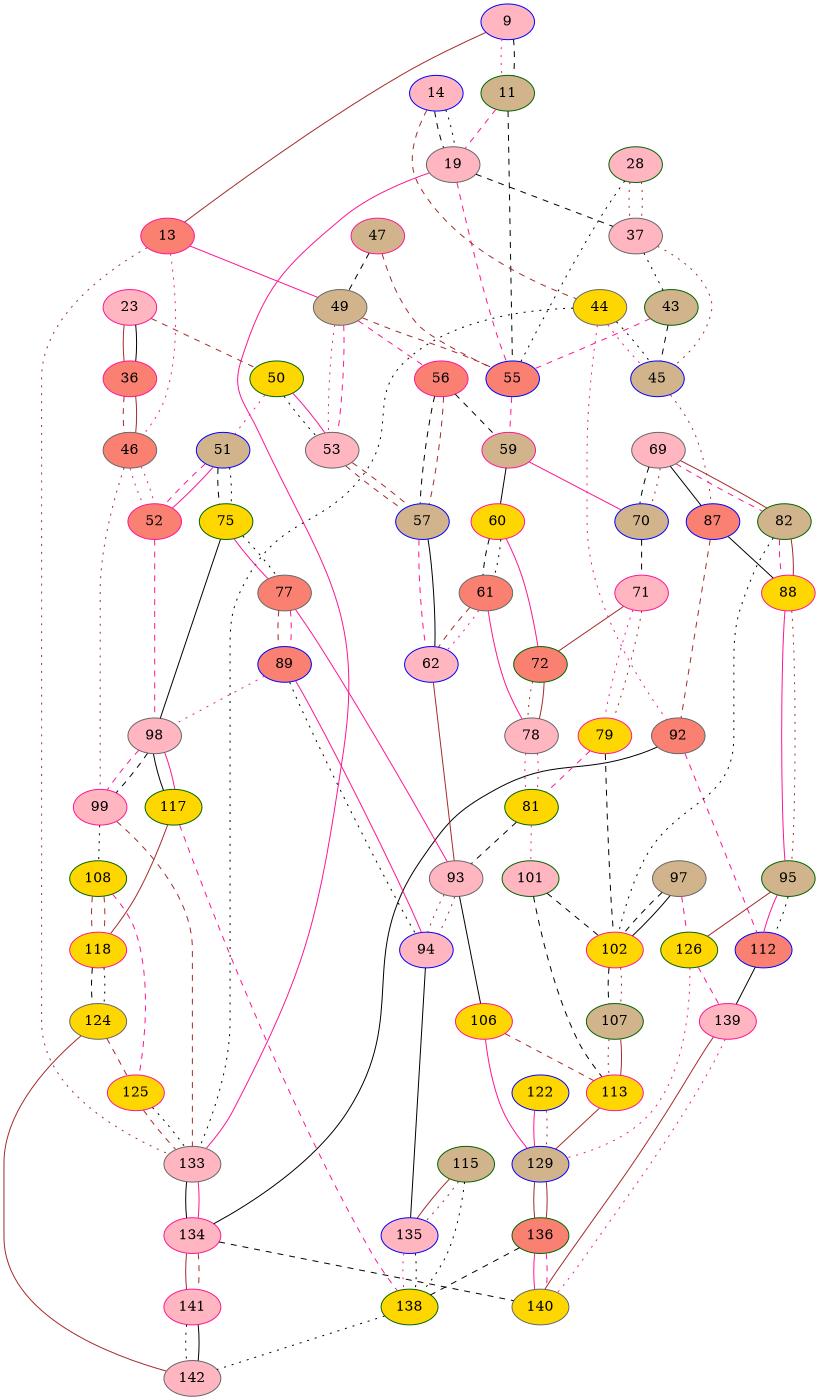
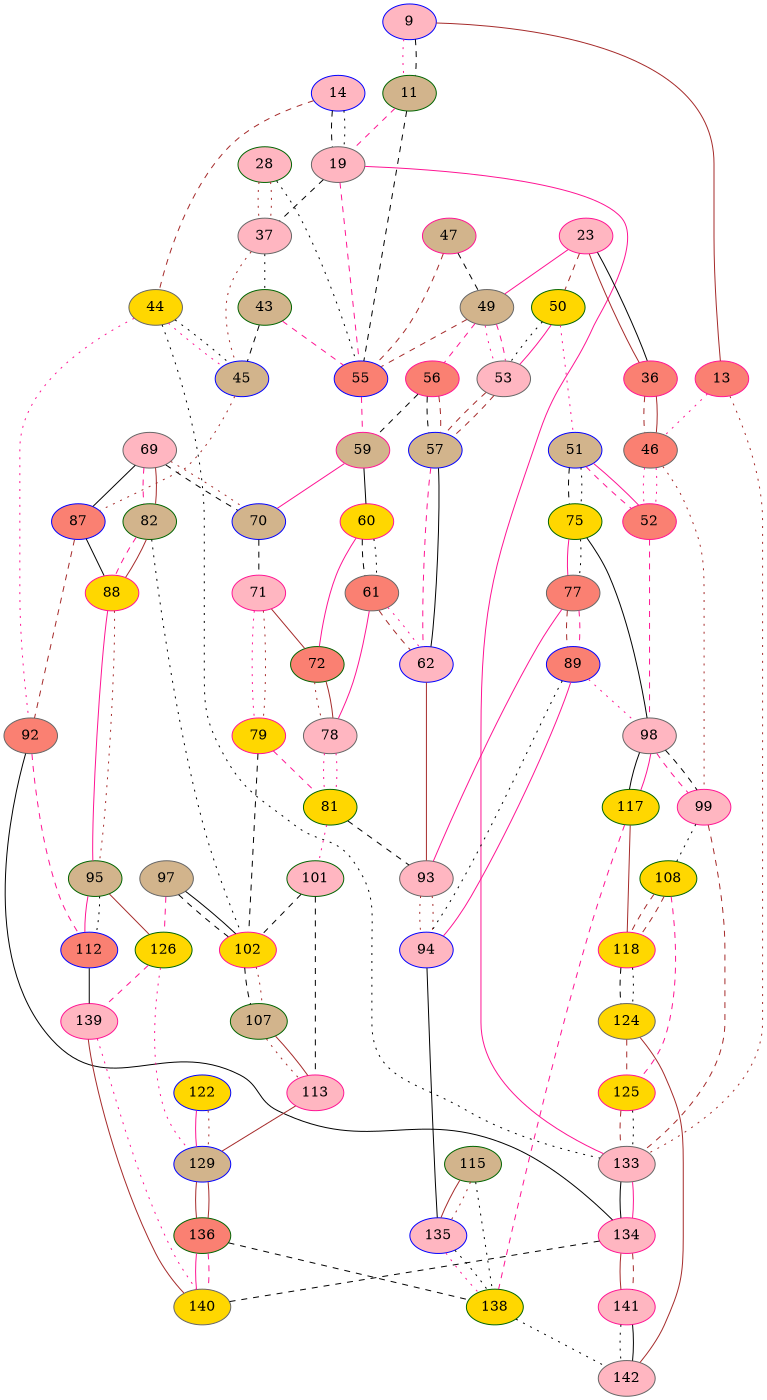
(254, 272) -> (537, 272)
(484, 1021) -> none
(615, 1093) -> (315, 1093)
